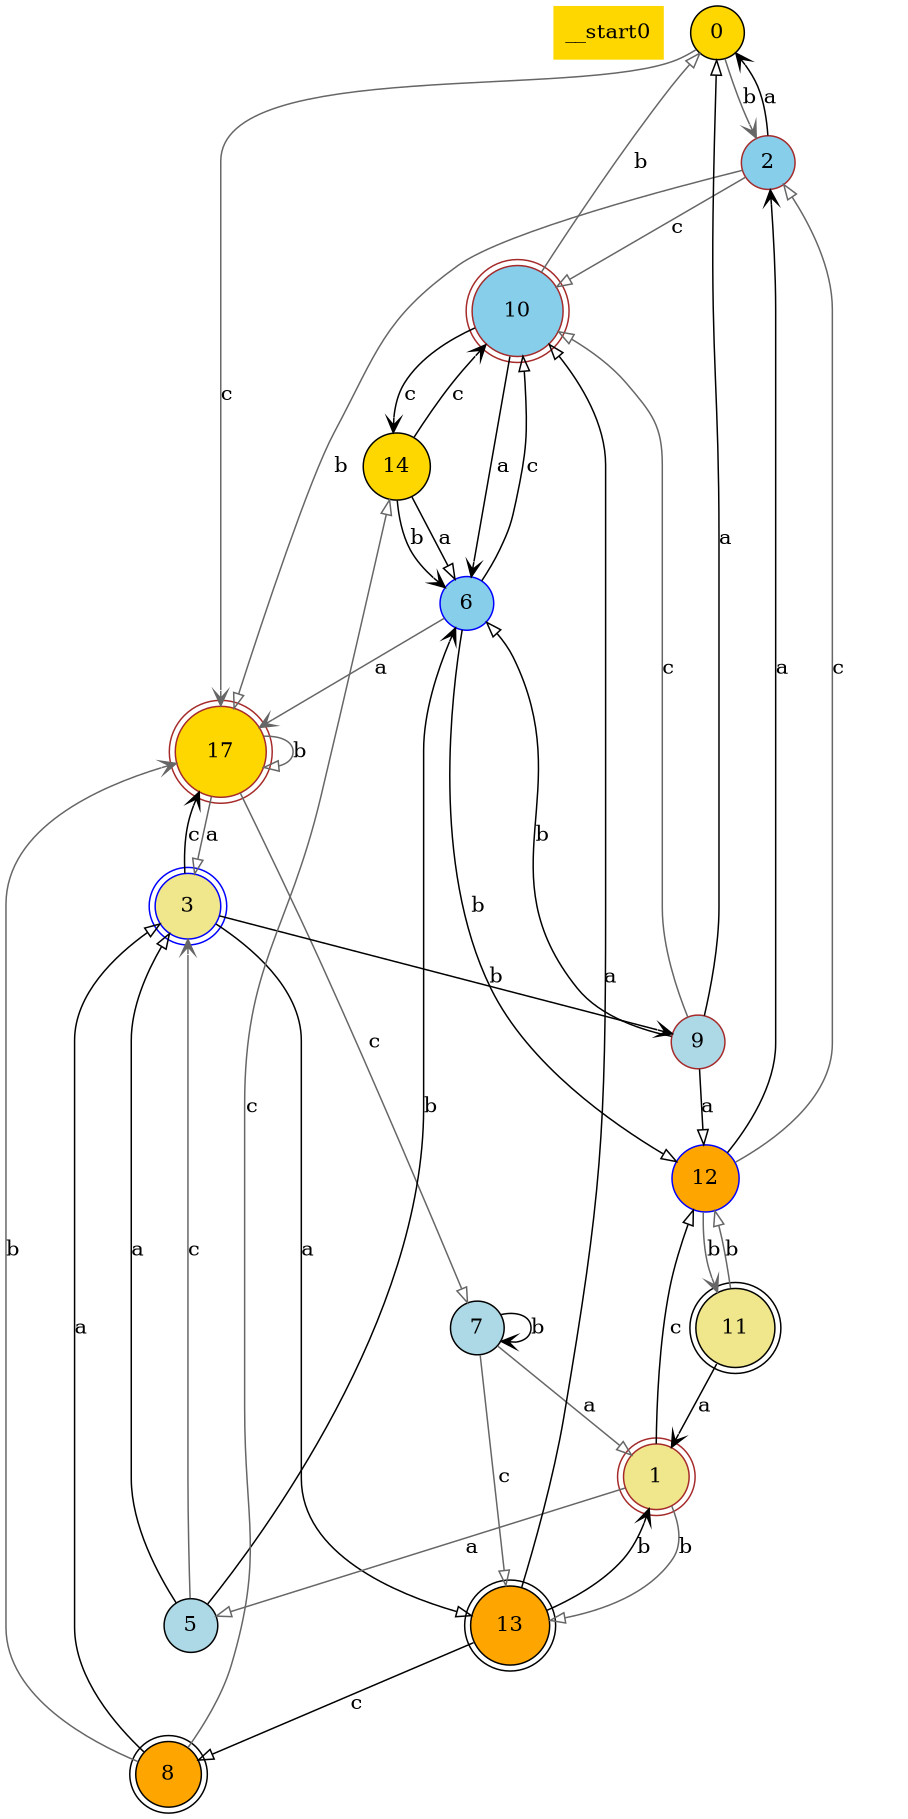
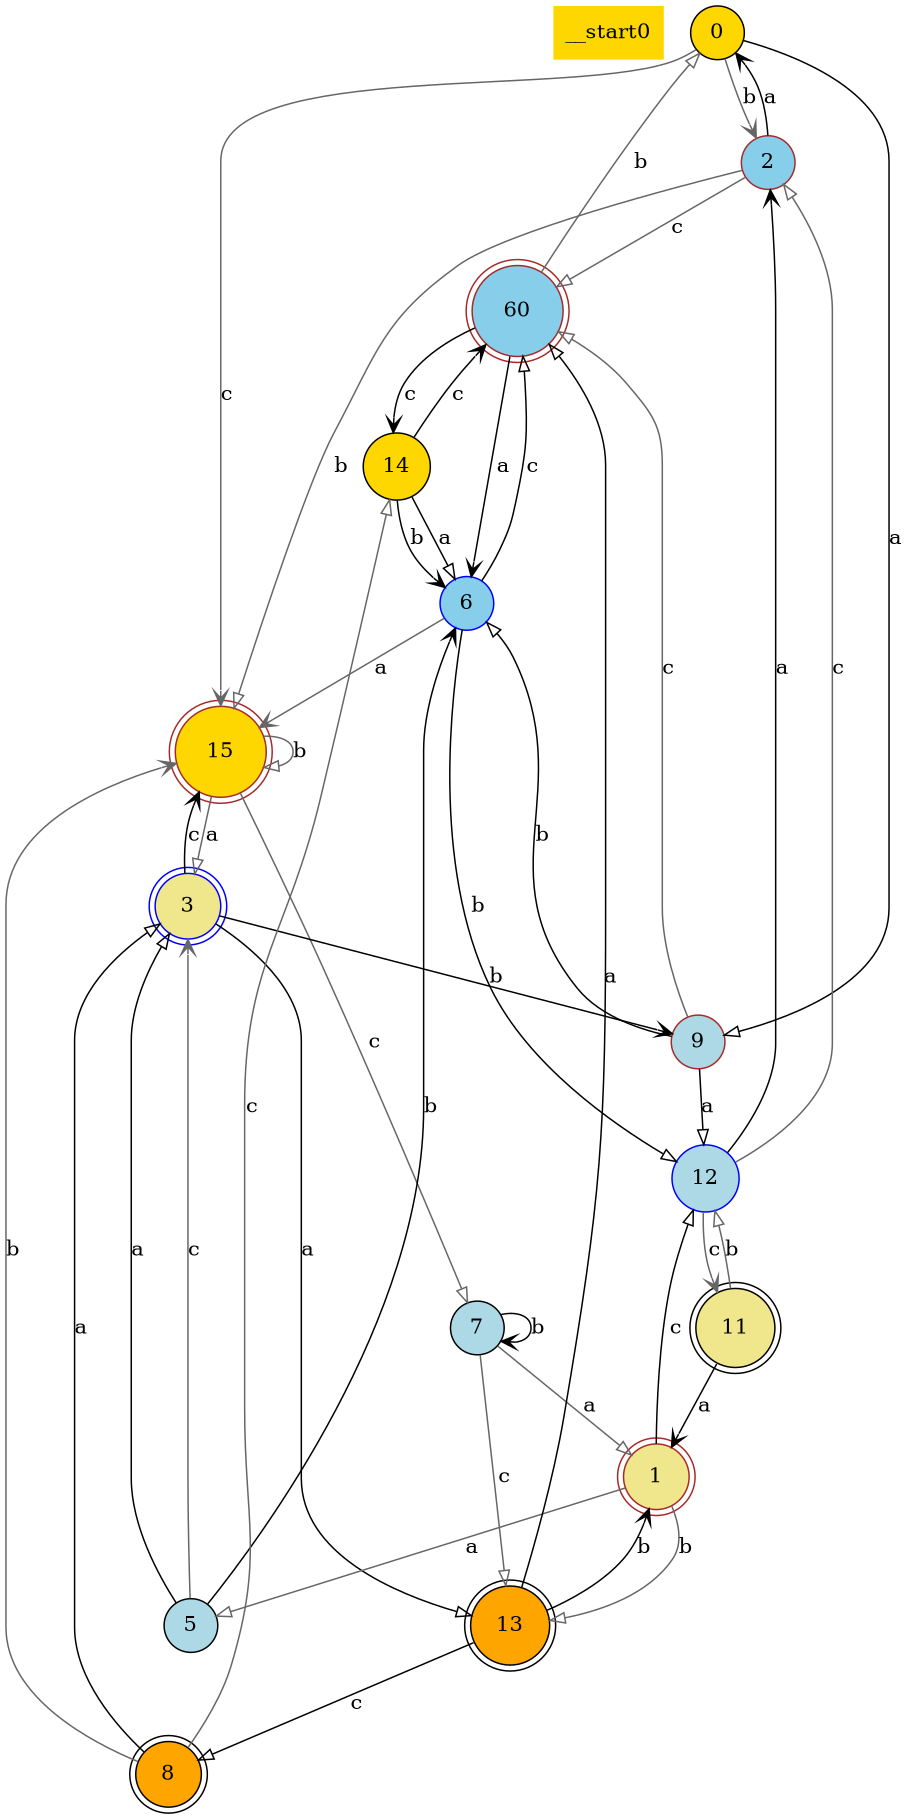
(518, 311) -> (518, 311)
(719, 546) -> (889, 538)
(221, 752) -> (221, 752)
(706, 1178) -> (706, 1178)
(715, 1250) -> (715, 1250)
